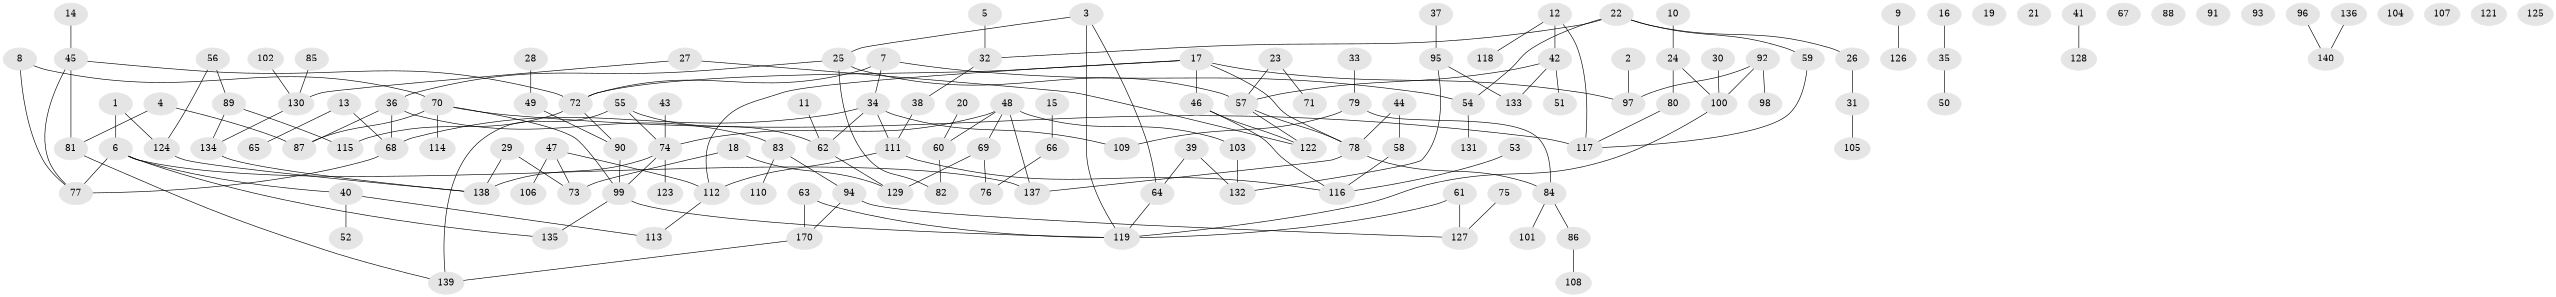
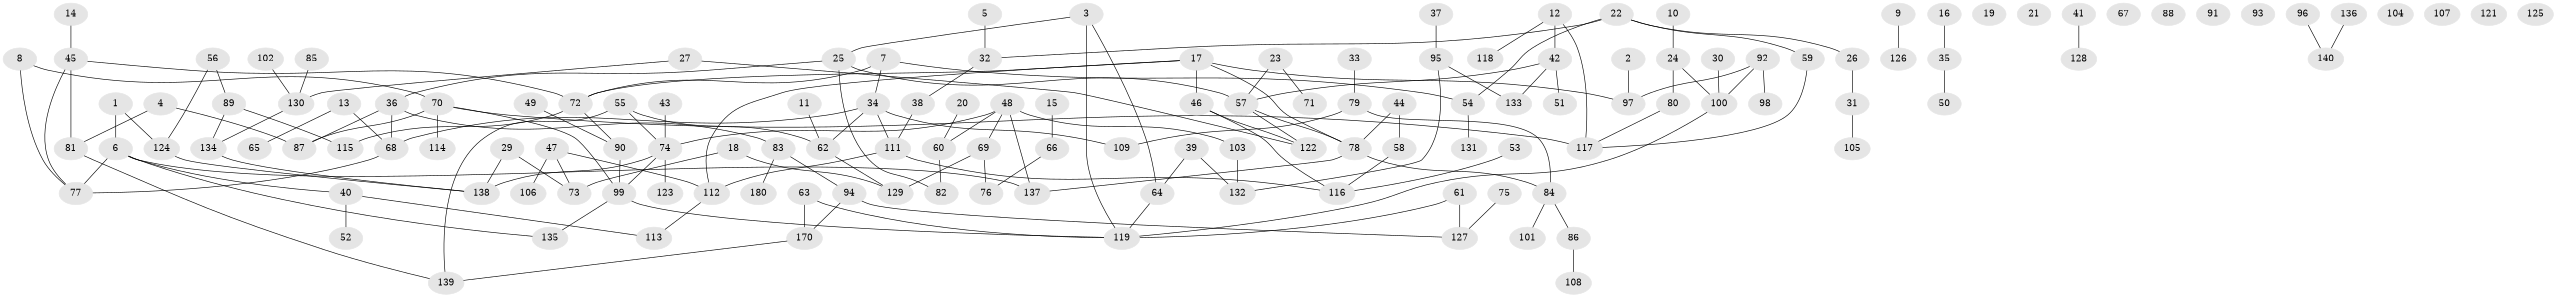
(531, 59) -> none
(758, 194) -> (758, 194)
